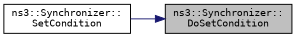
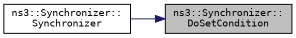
(67, 19) -> (67, 19)
